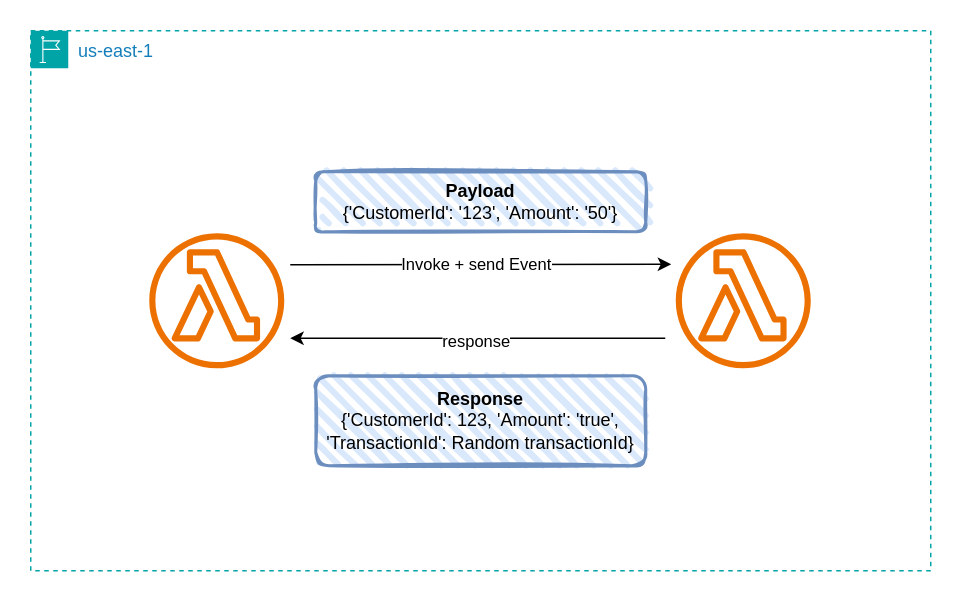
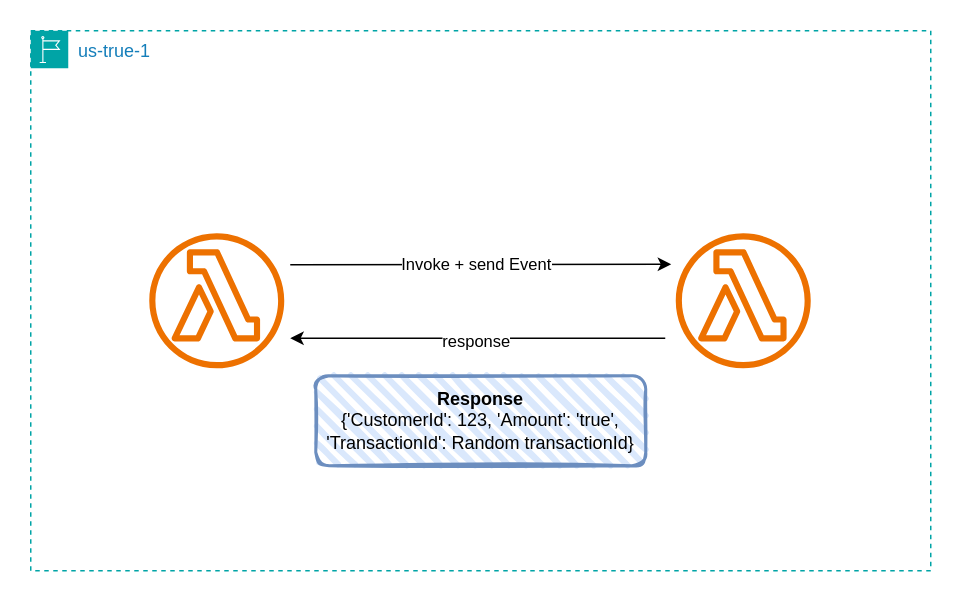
(124, 52) -> (124, 52)
(481, 202) -> none
